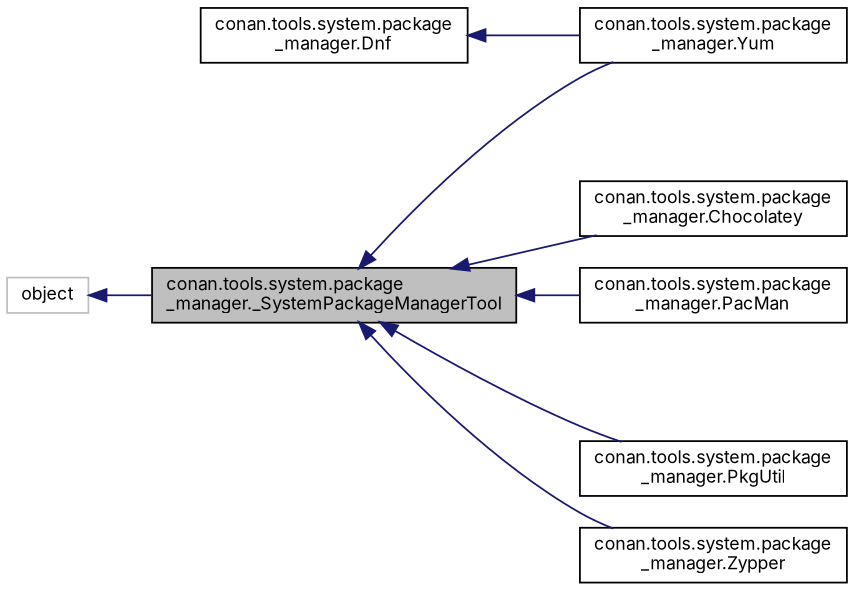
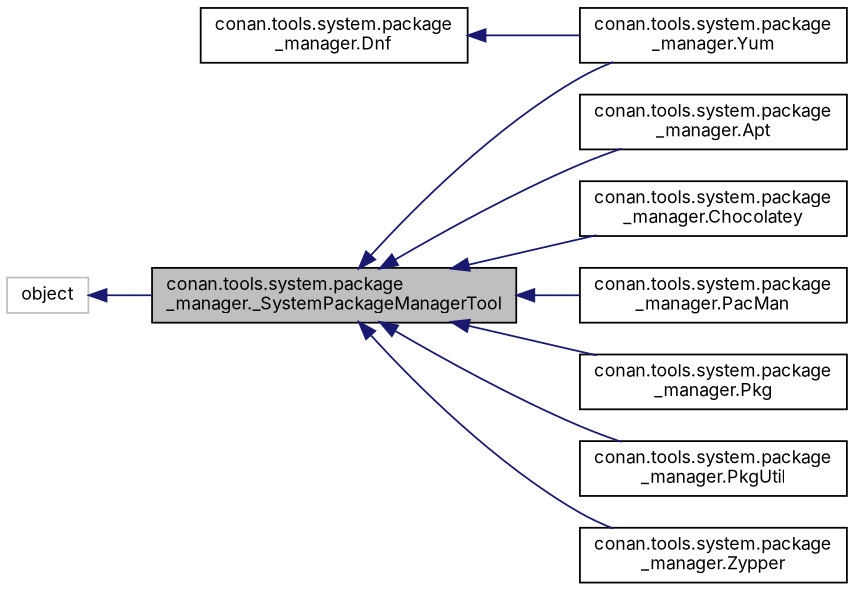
none -> (713, 122)
none -> (713, 382)
